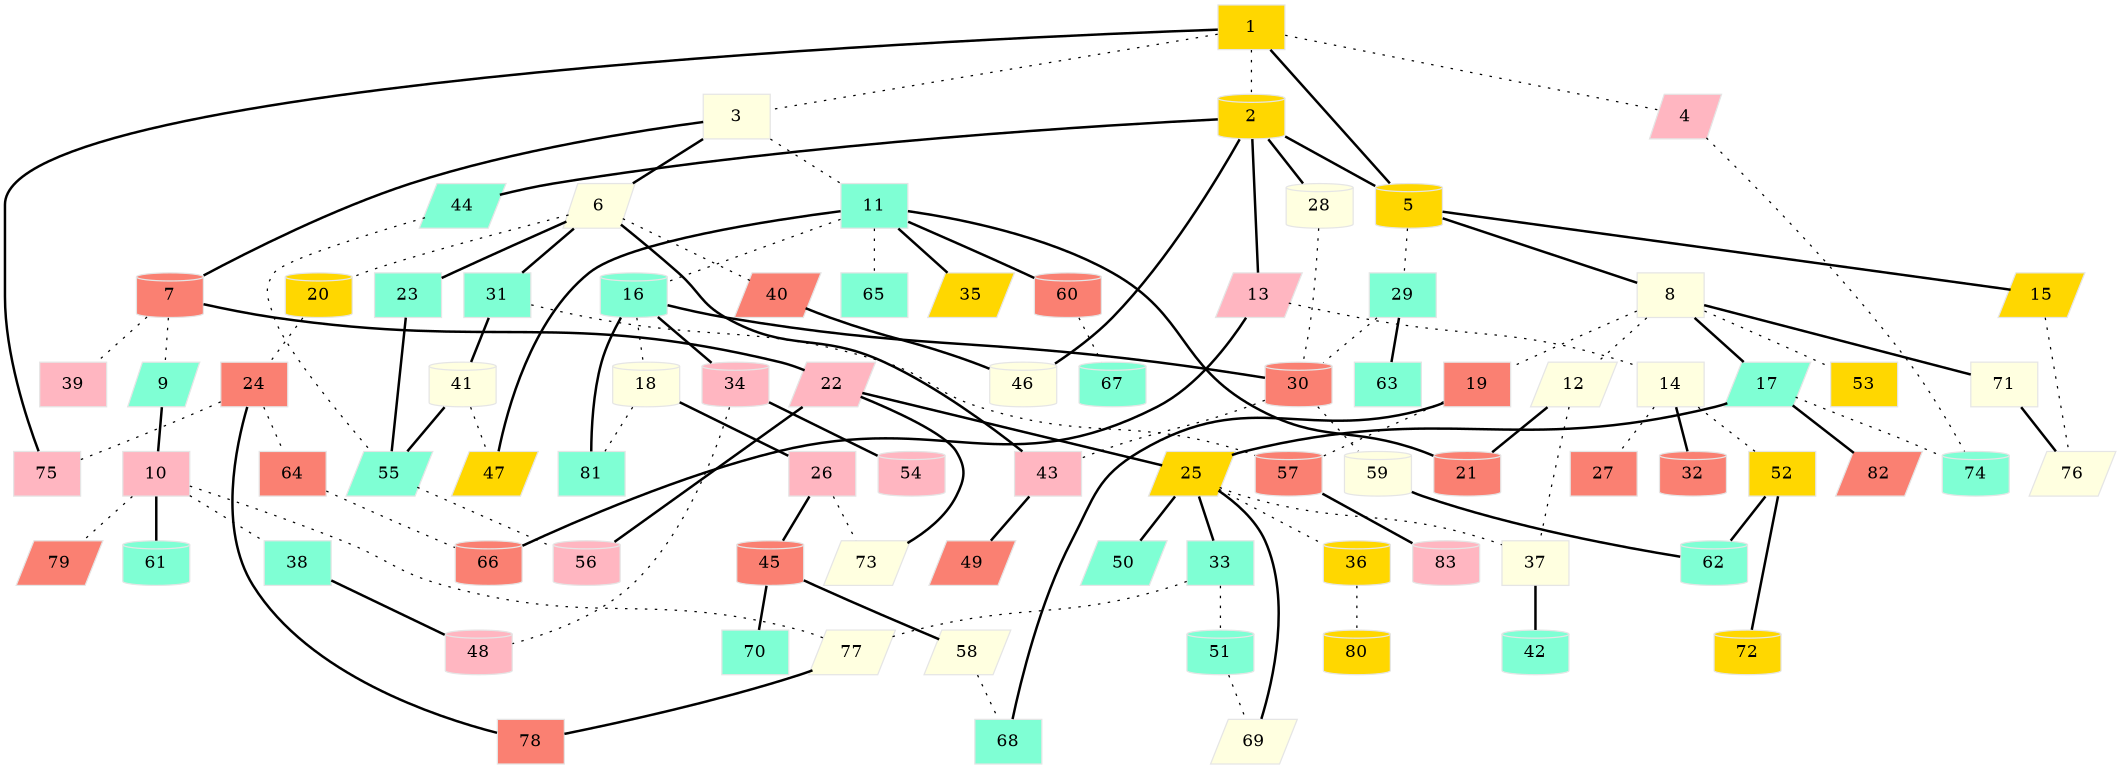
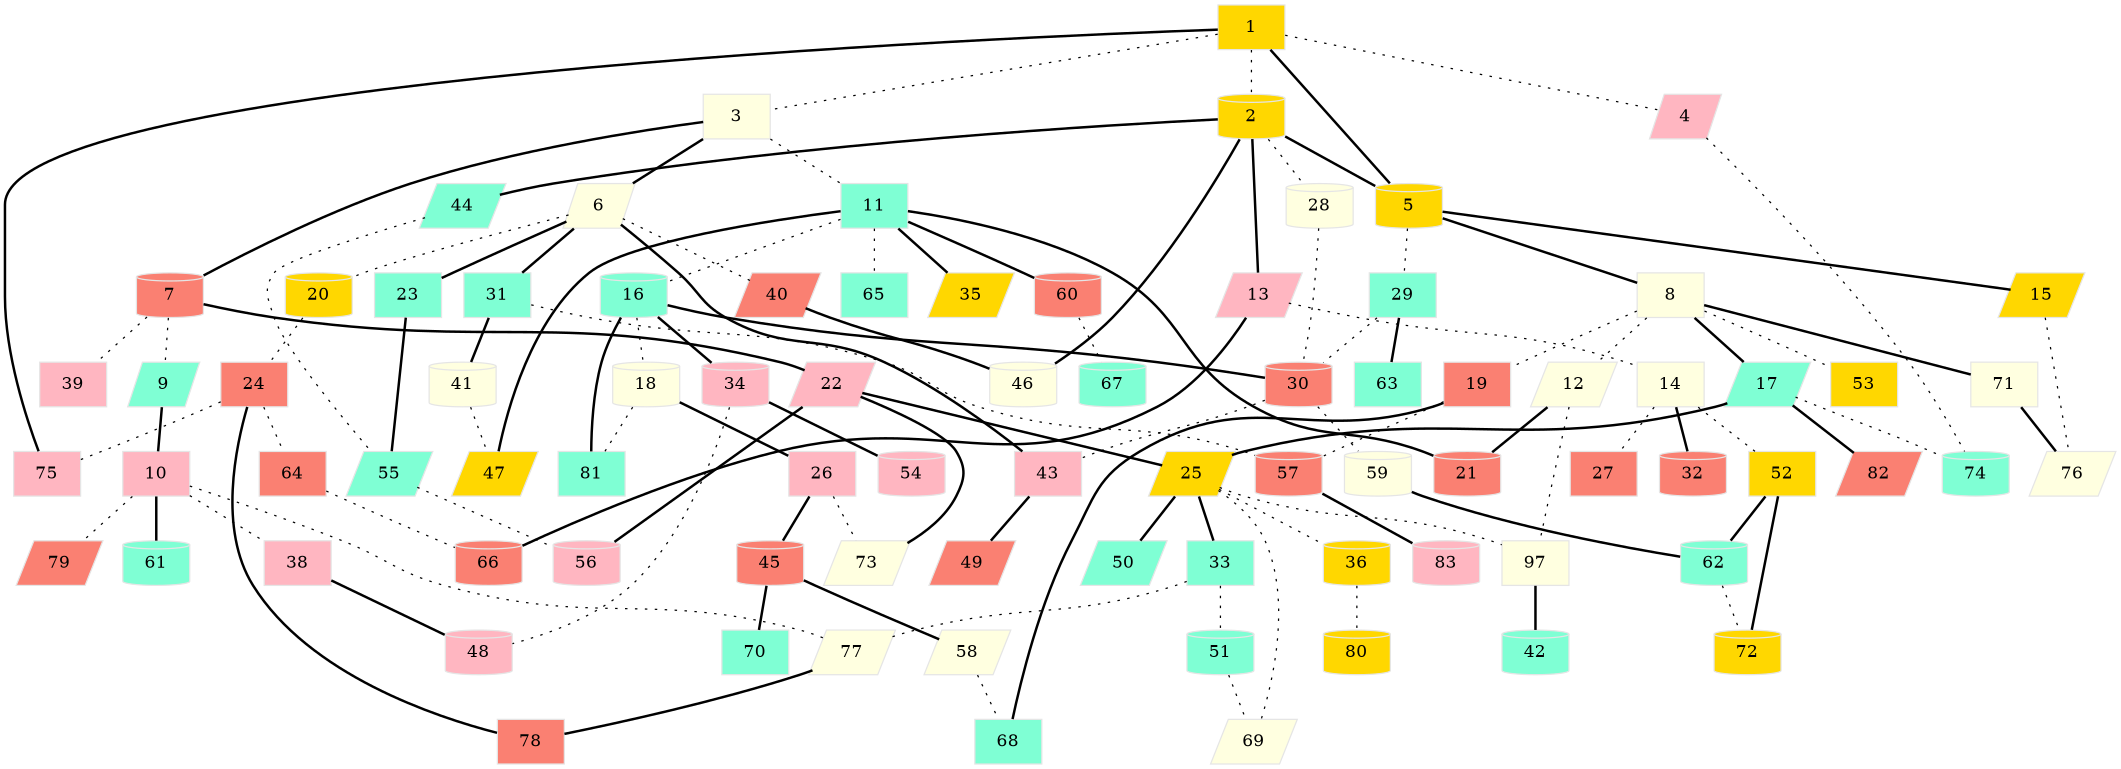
(1286, 161) -> (1286, 161)
(426, 429) -> none
(298, 563) -> (298, 563)
(1535, 563) -> (1535, 563)
(1278, 595) -> (1278, 595)
none -> (1731, 608)
